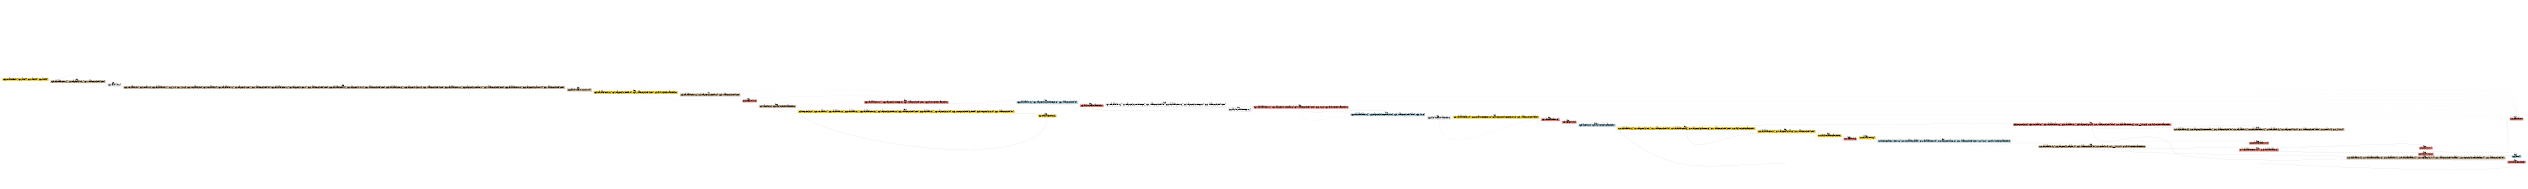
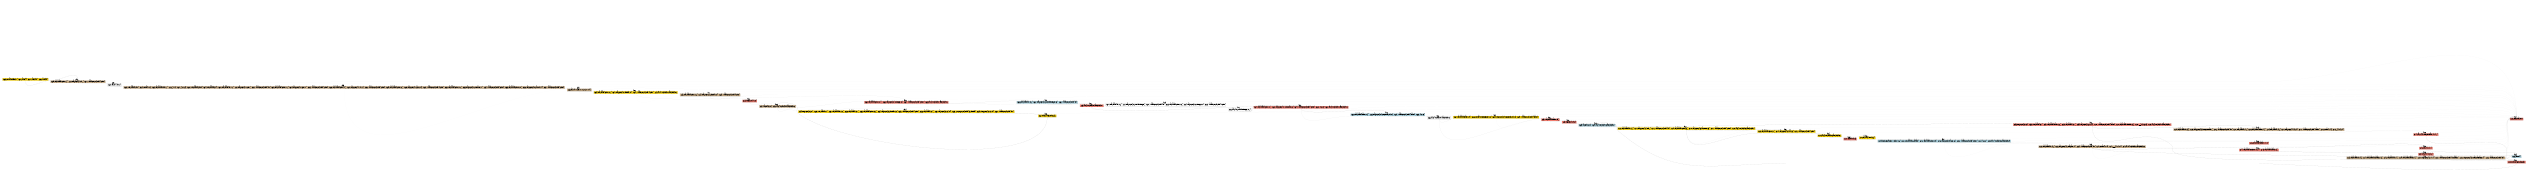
none -> (2426, 135)
